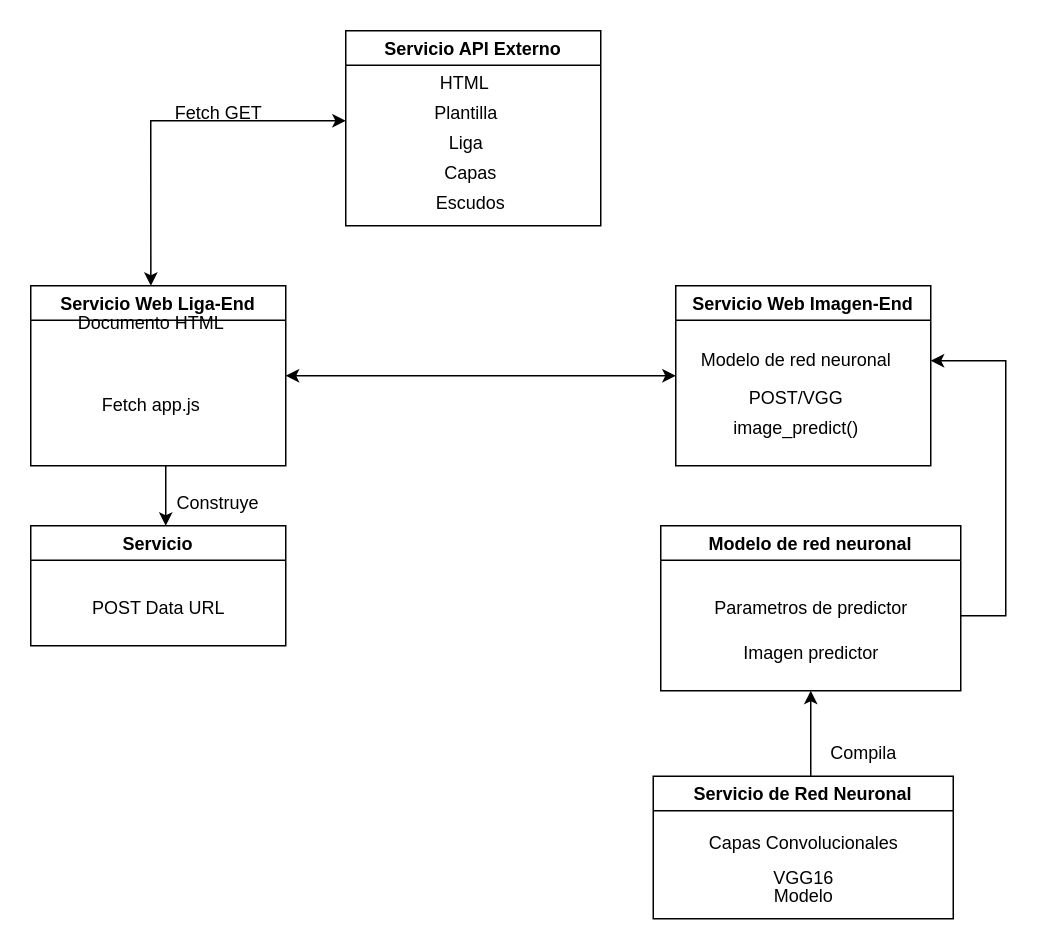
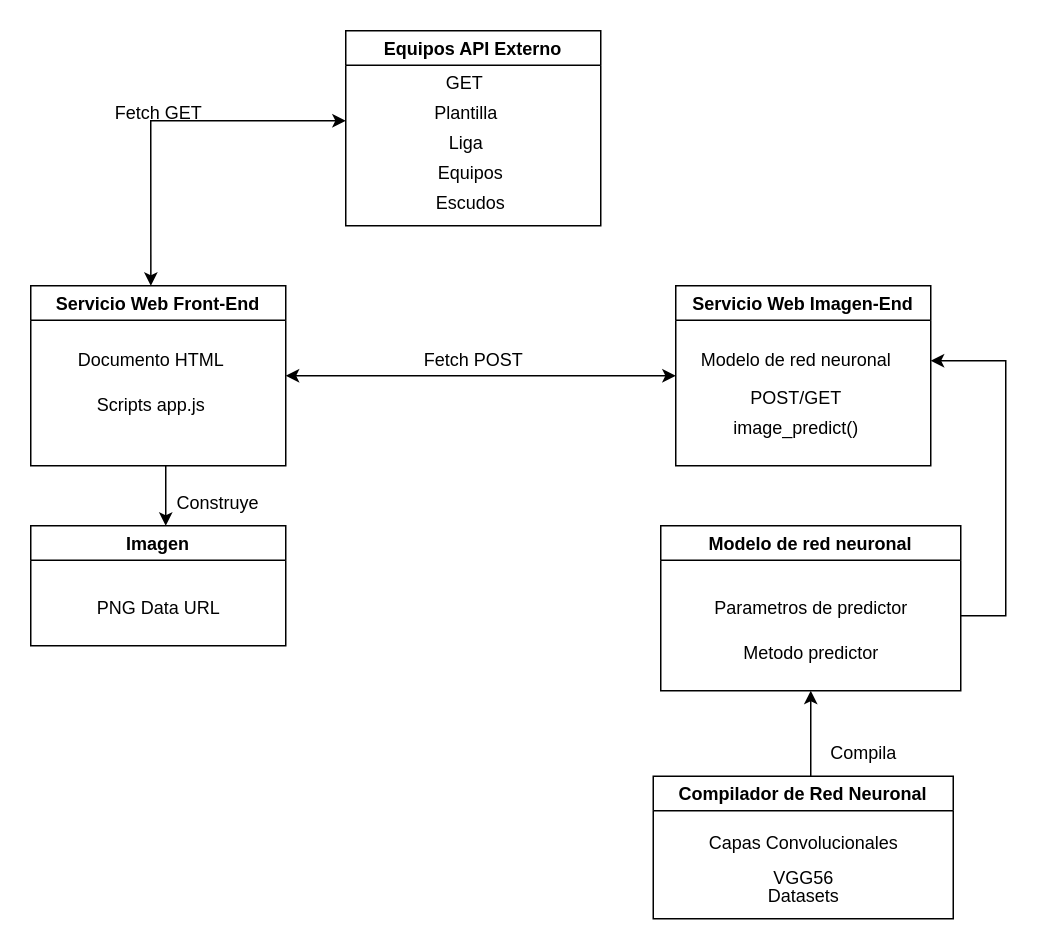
(473, 49) -> (473, 49)
(465, 83) -> (465, 83)
(218, 113) -> (158, 113)
(471, 173) -> (471, 173)
(158, 304) -> (158, 304)
(151, 323) -> (151, 361)
none -> (473, 361)
(797, 398) -> (797, 398)
(152, 406) -> (152, 406)
(158, 544) -> (158, 544)
(159, 608) -> (159, 608)
(812, 653) -> (812, 653)
(803, 794) -> (803, 794)
(804, 878) -> (804, 878)
(804, 896) -> (804, 896)
